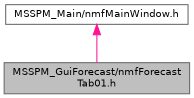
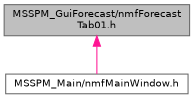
(97, 49) -> (97, 60)
